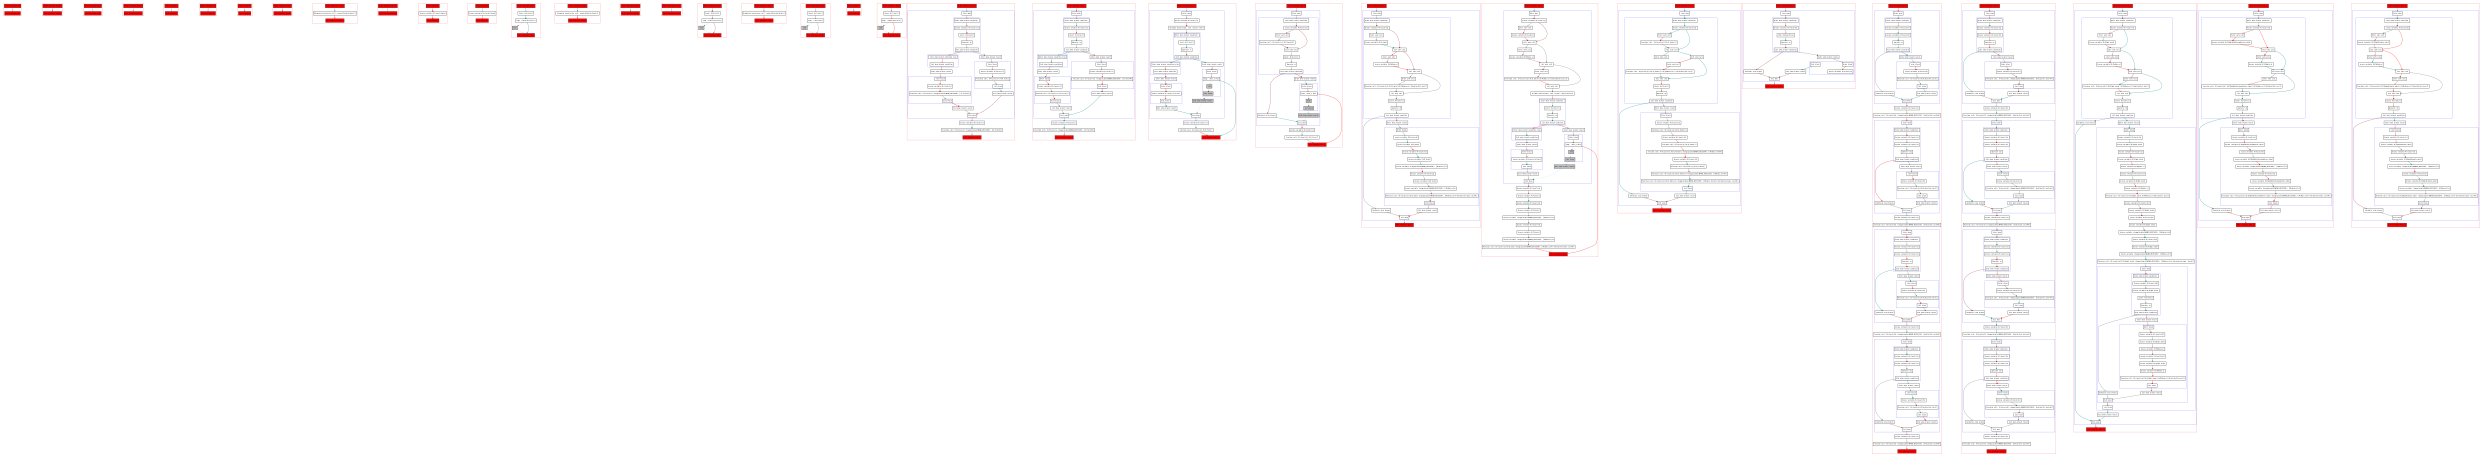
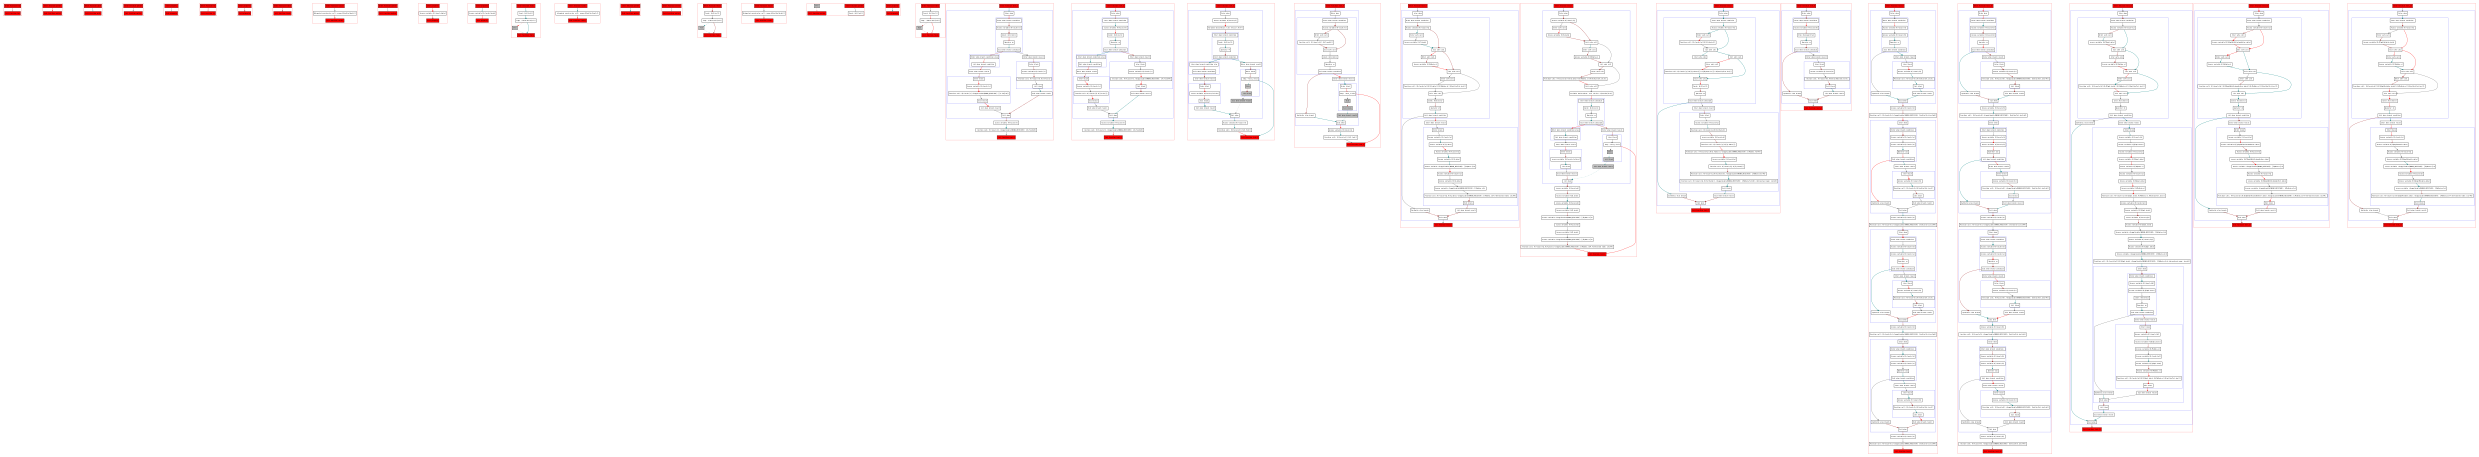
(816, 21) -> none
none -> (1827, 79)
